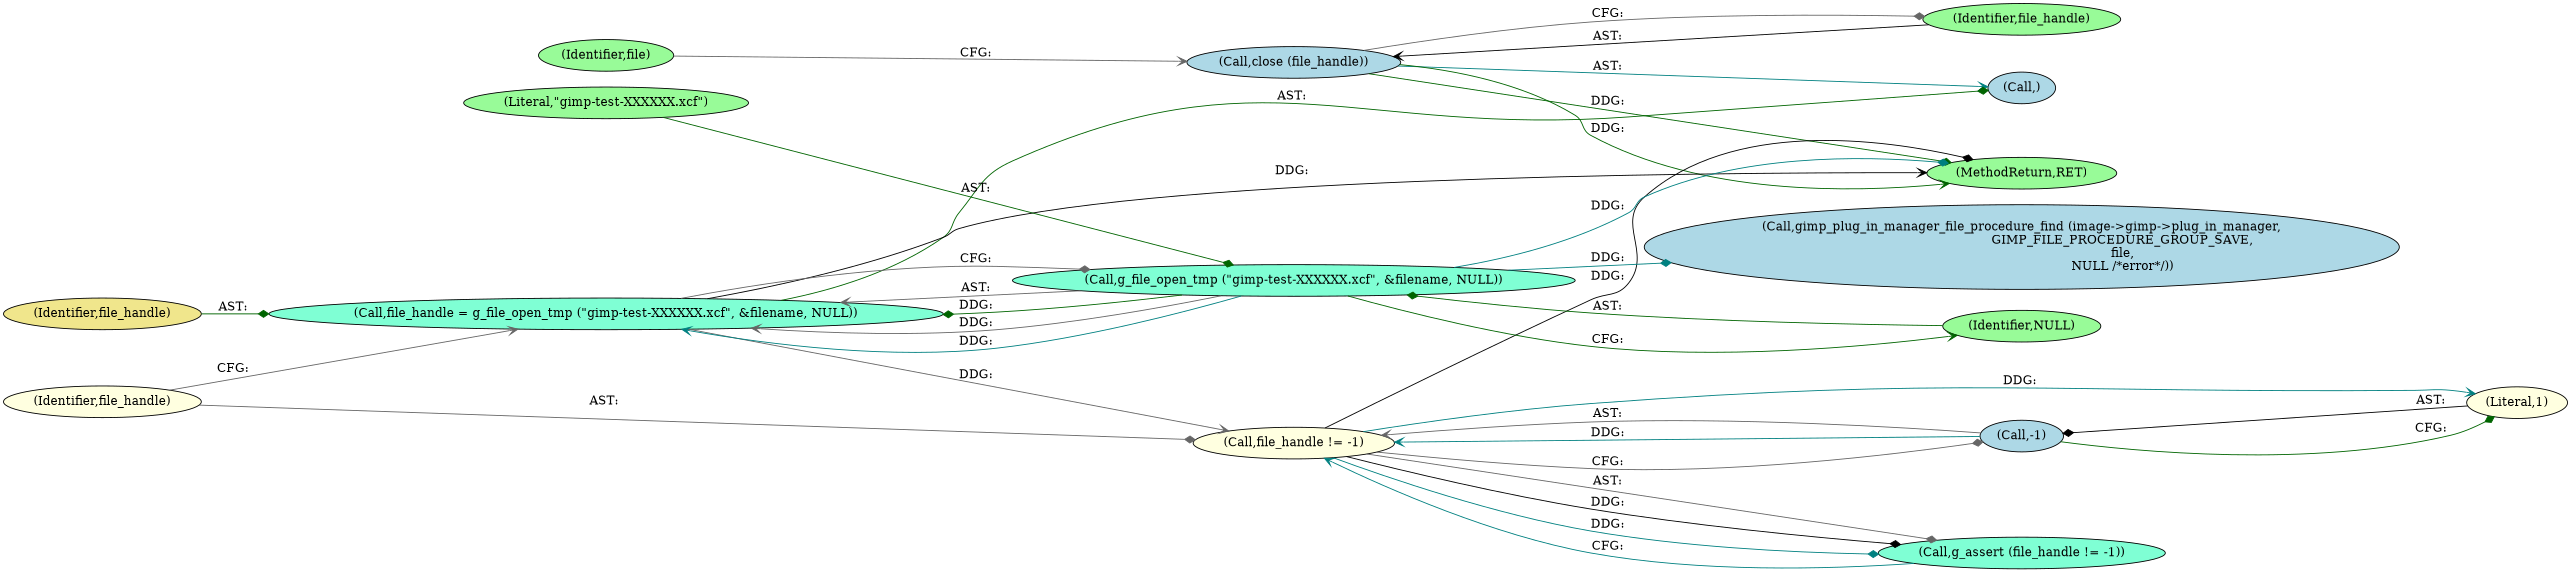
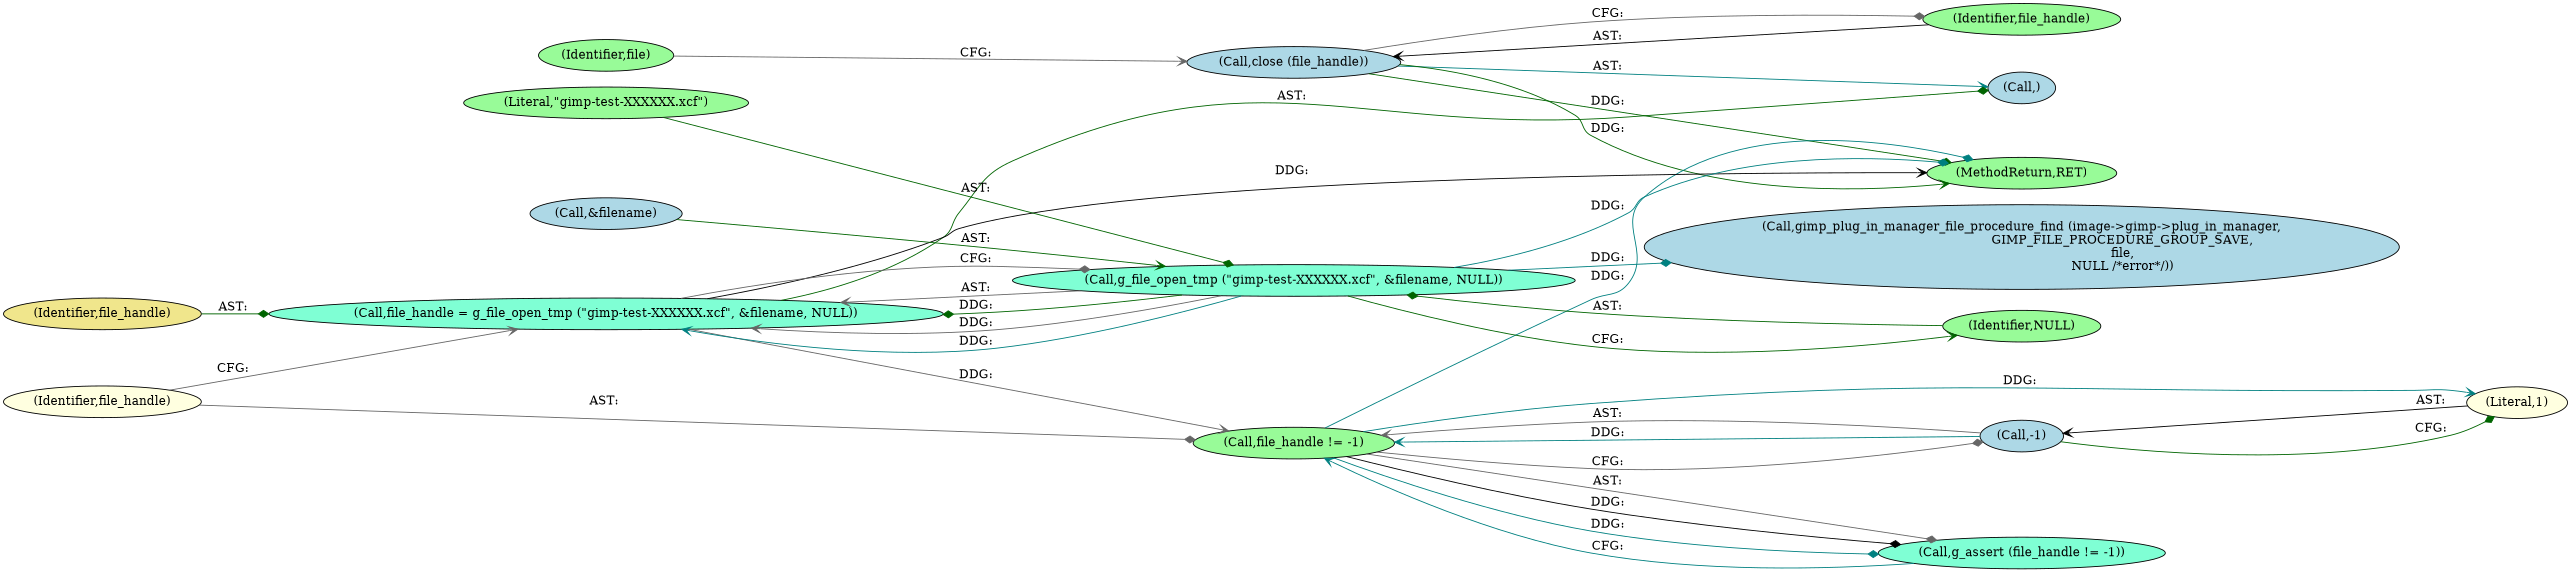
none -> (606, 214)
(1635, 242) -> (1635, 242)
(2270, 419) -> (2270, 419)
(1294, 443) -> (1294, 443)
